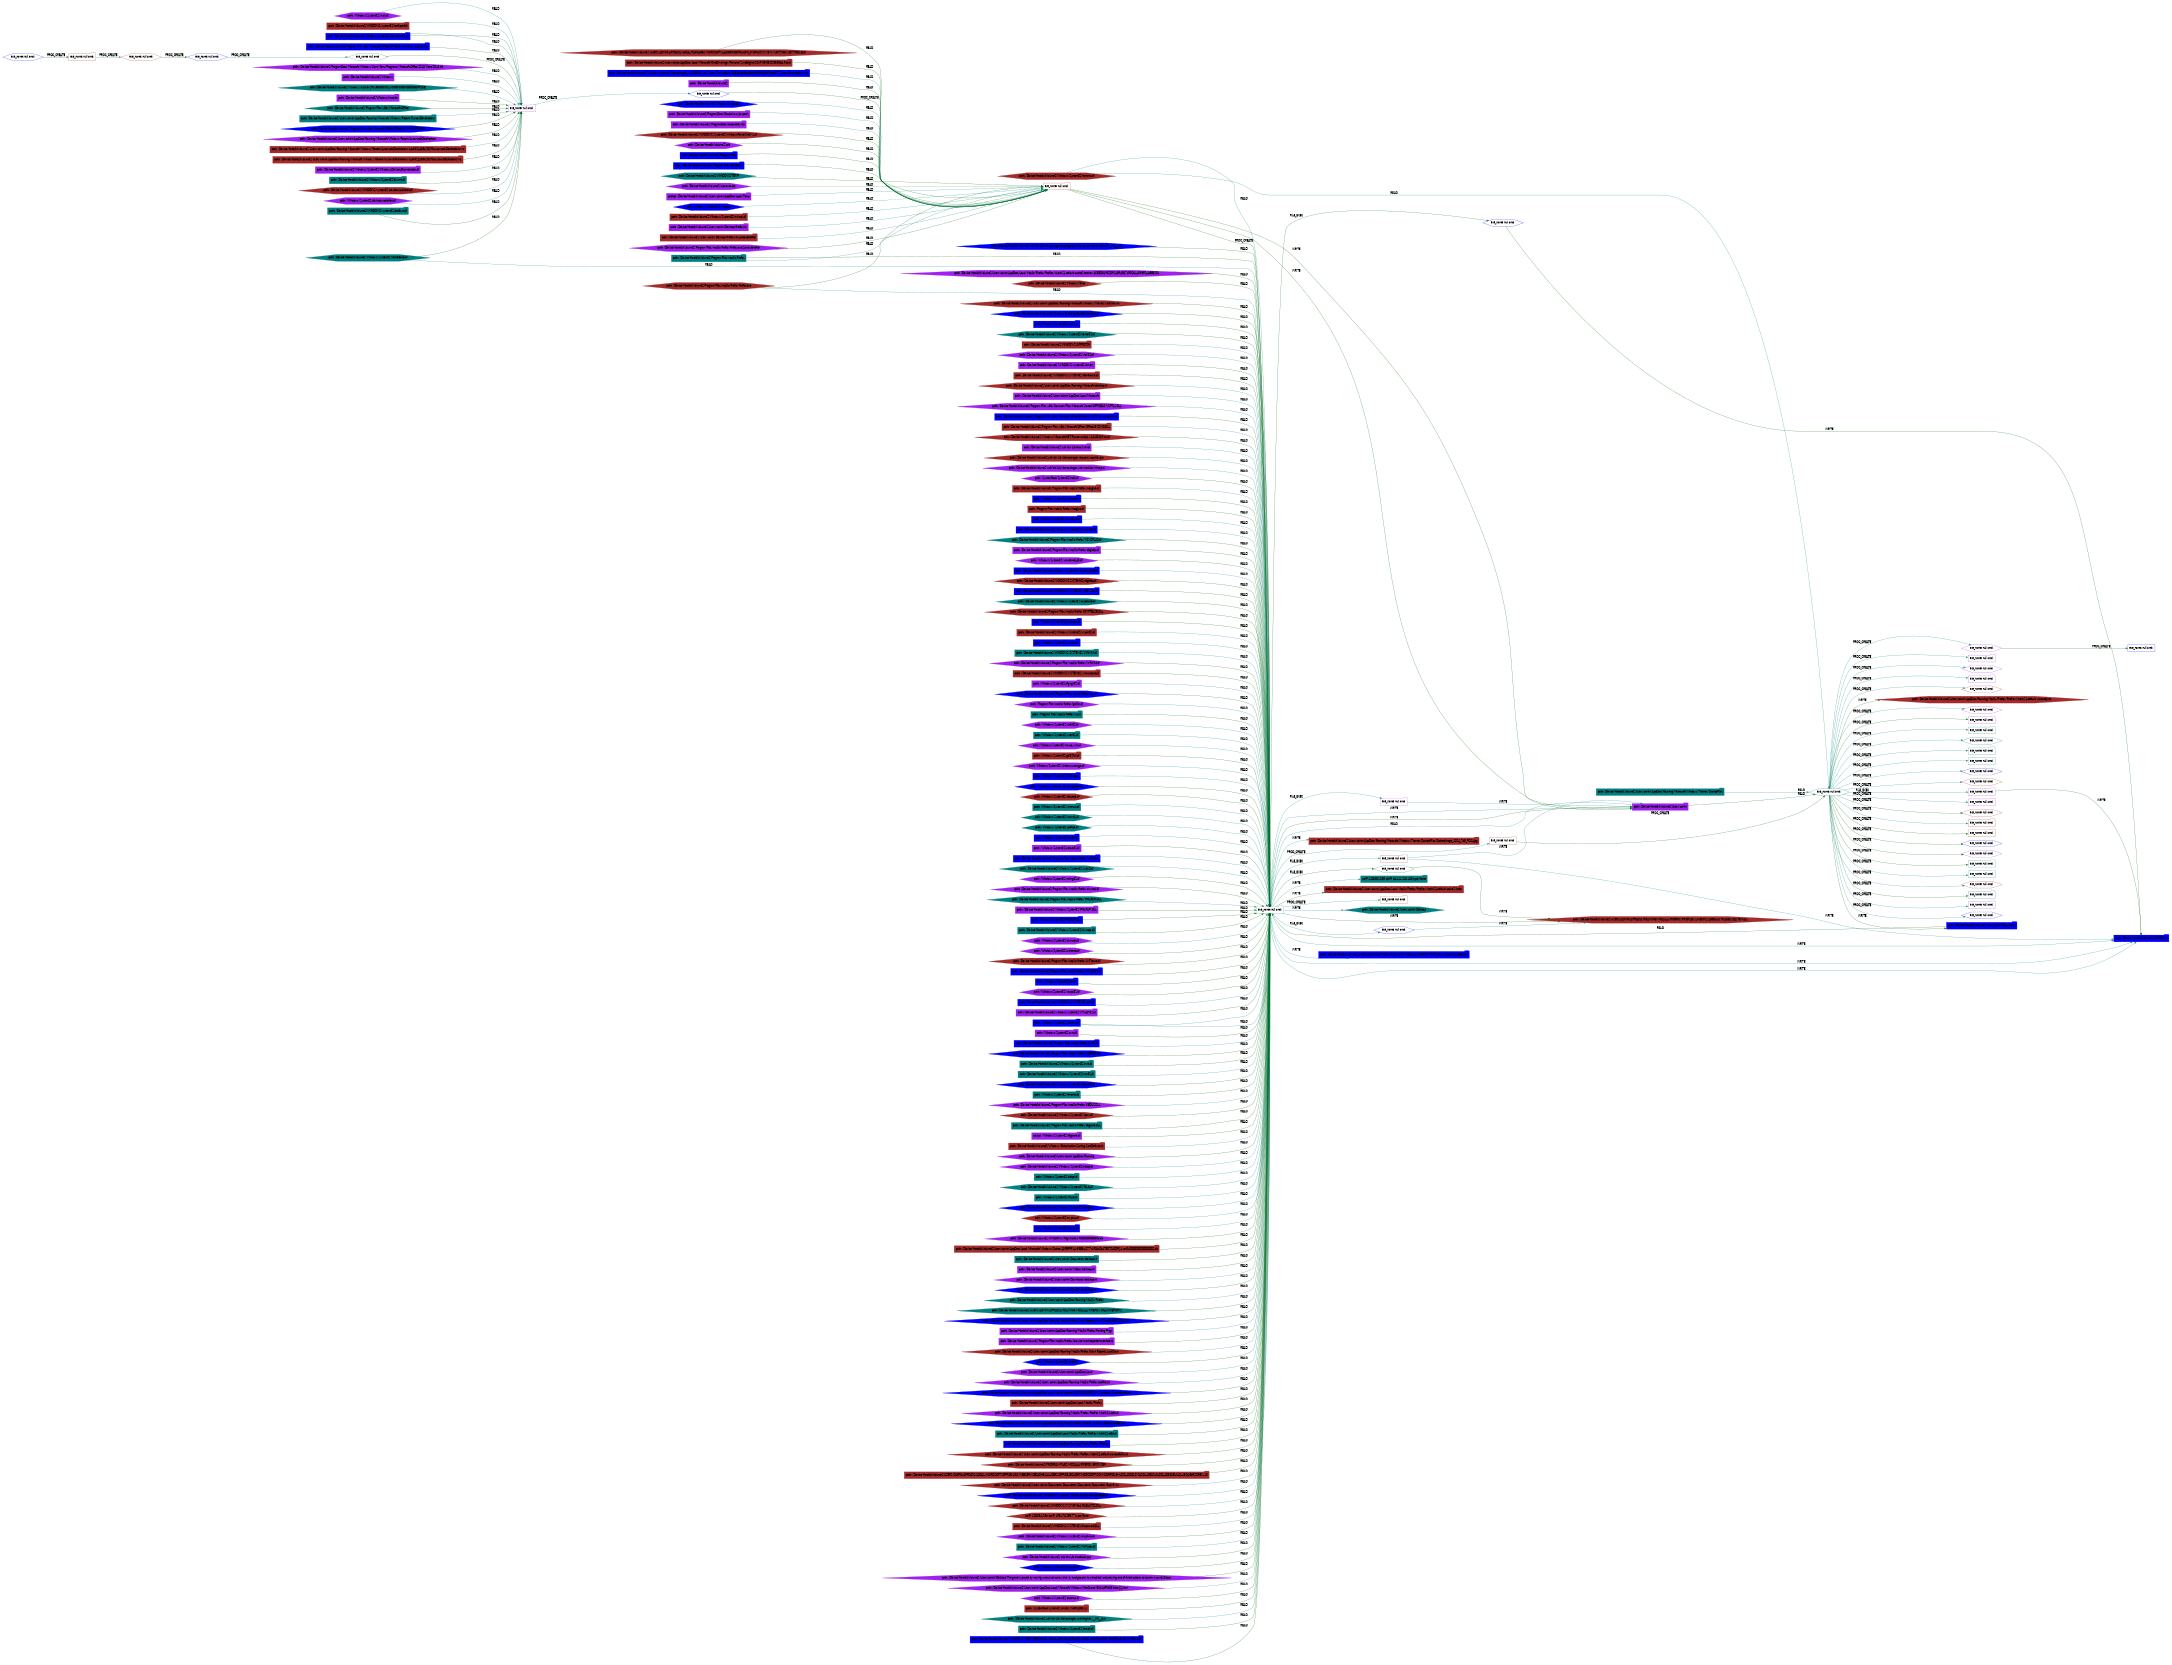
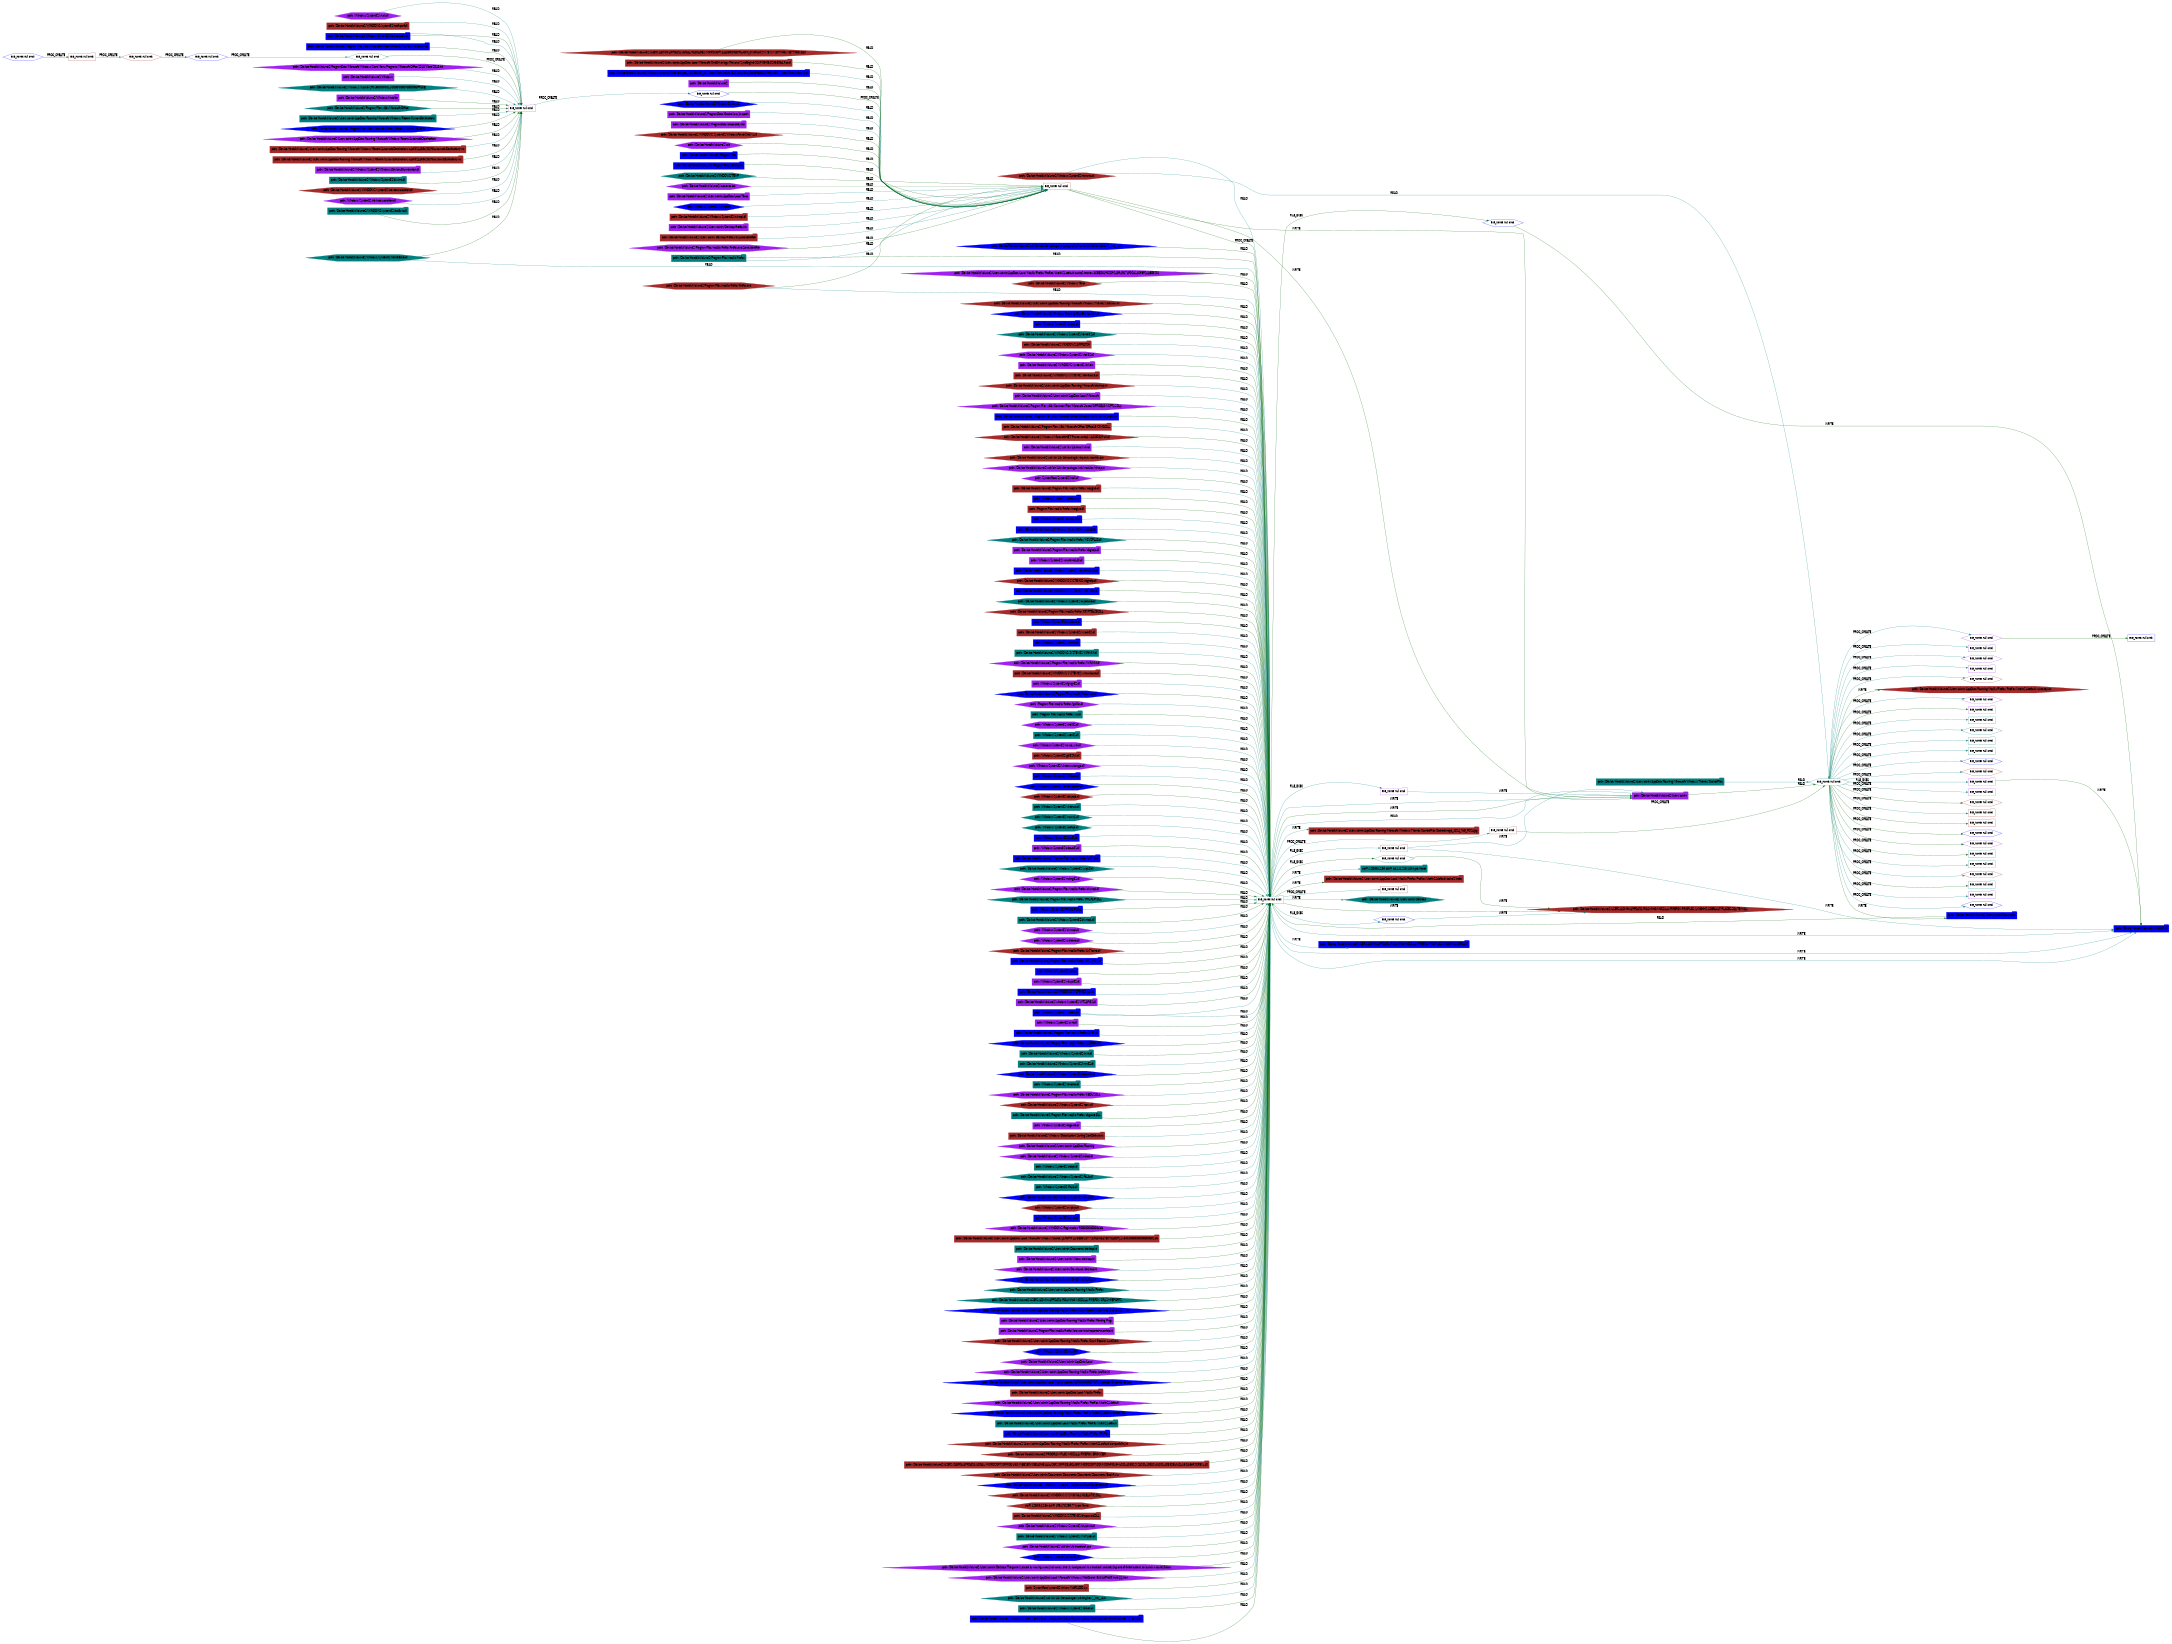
(709, 197) -> (709, 197)
(1057, 561) -> (1057, 561)
(1057, 910) -> none
(1057, 992) -> (1057, 982)
(1057, 1136) -> (1057, 1126)
(1057, 1599) -> none
